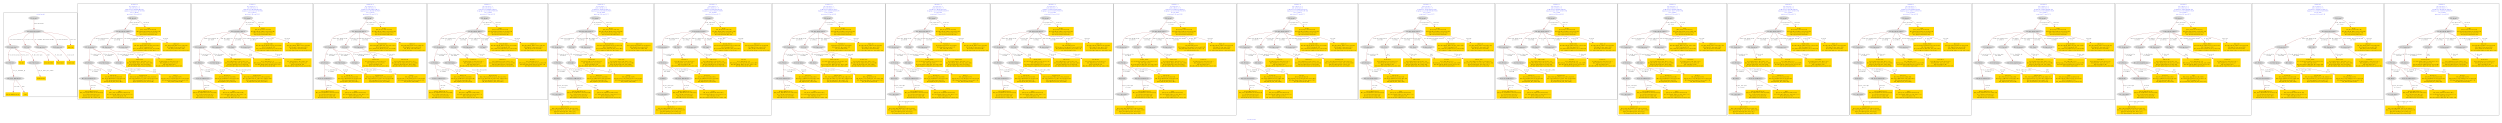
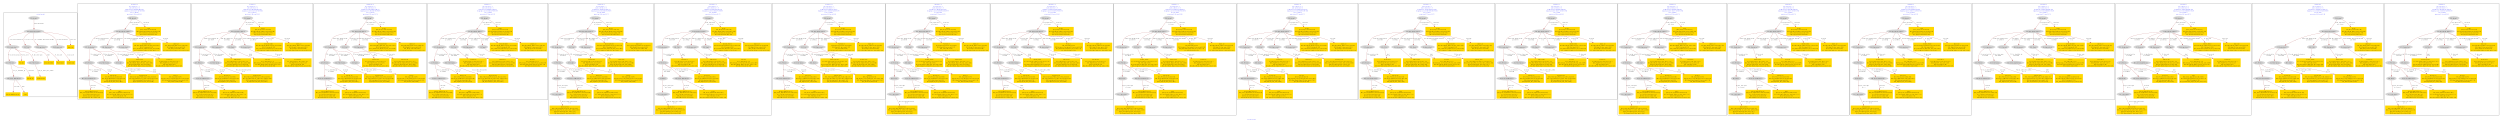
none -> (30, 78)
